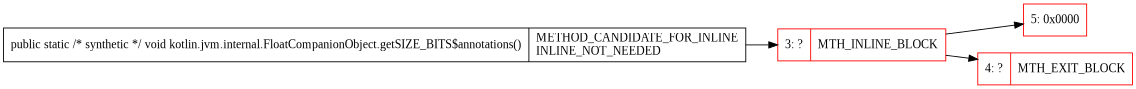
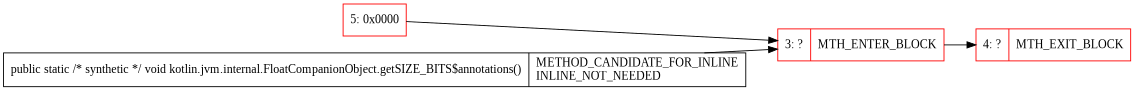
(980, 30) -> (587, 31)
(878, 44) -> (877, 44)
